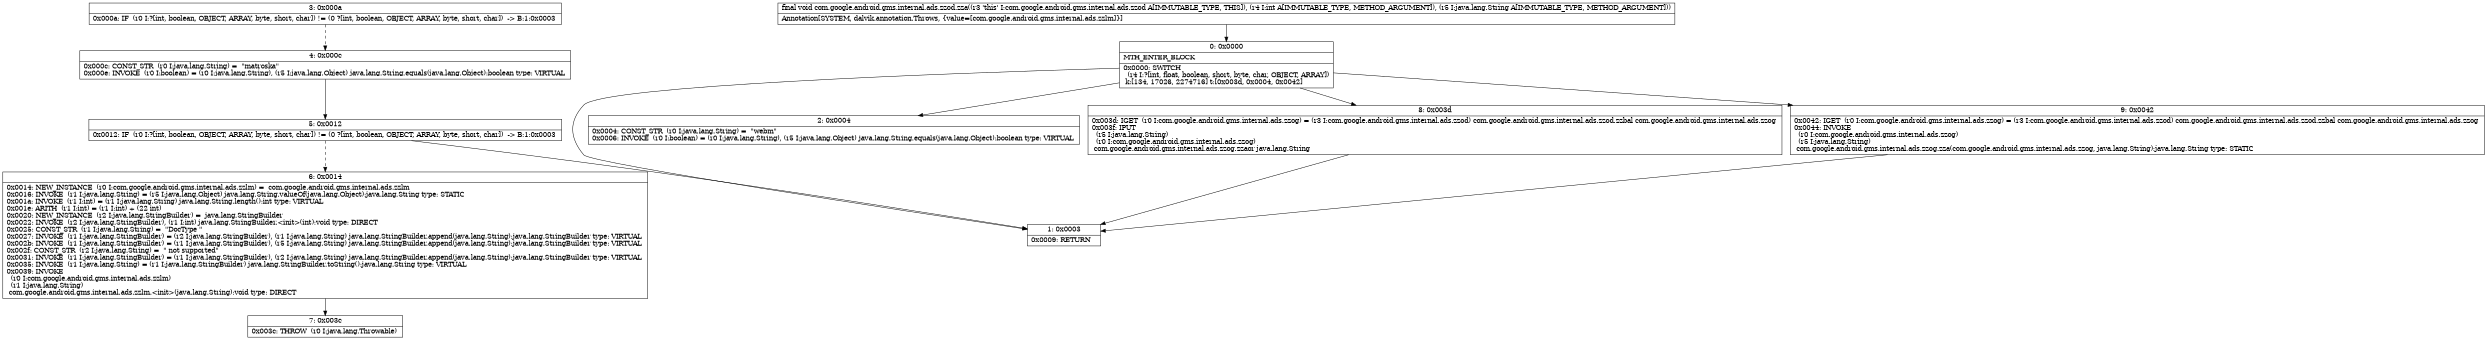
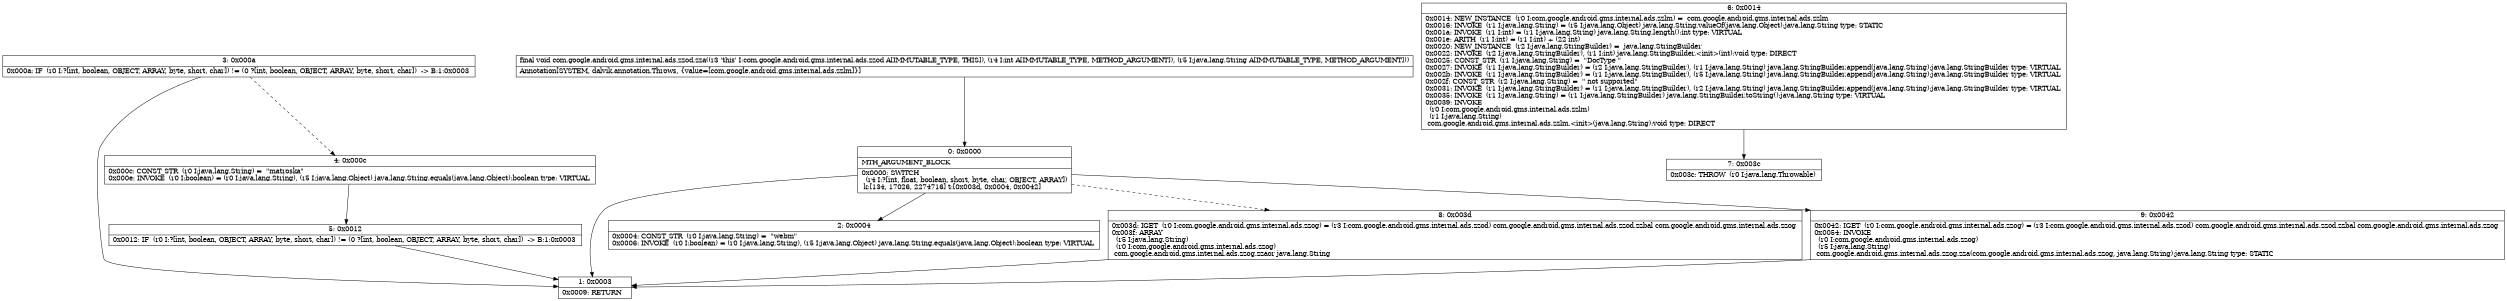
(1159, 58) -> (906, 163)
(1326, 96) -> (1168, 197)
(1116, 128) -> (1139, 233)
(1825, 128) -> (1845, 233)
(325, 154) -> none
none -> (209, 274)
